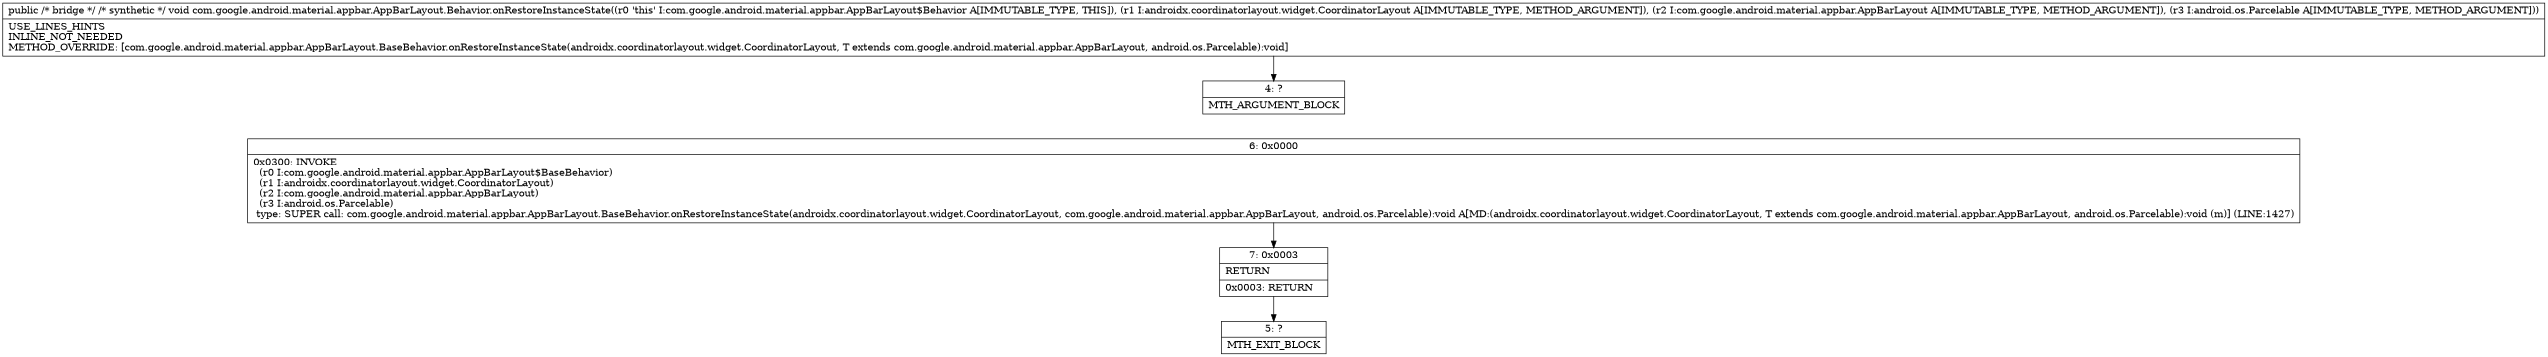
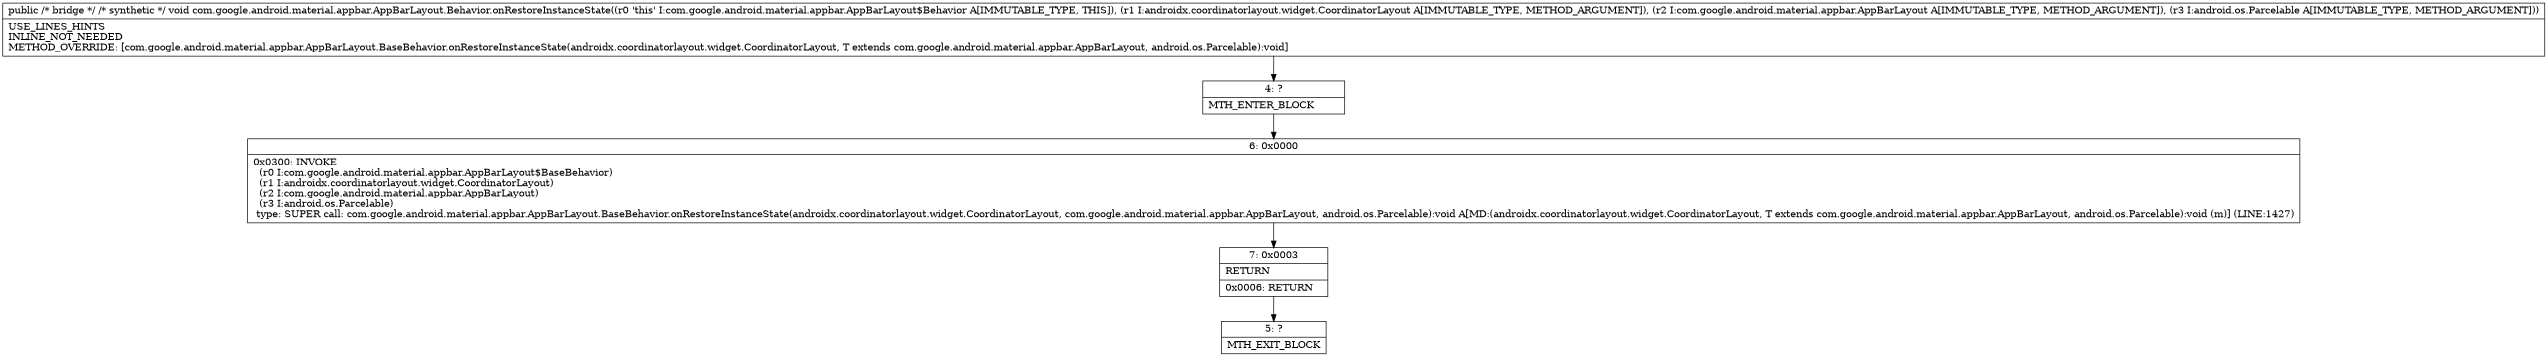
(1274, 105) -> (1261, 105)
none -> (1274, 123)
(1274, 288) -> (1274, 288)
